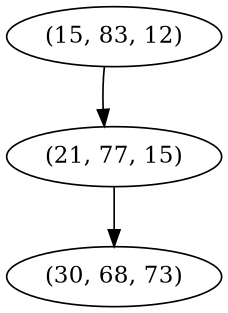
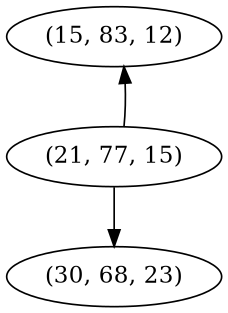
(103, 88) -> (125, 105)
(114, 277) -> (114, 277)
